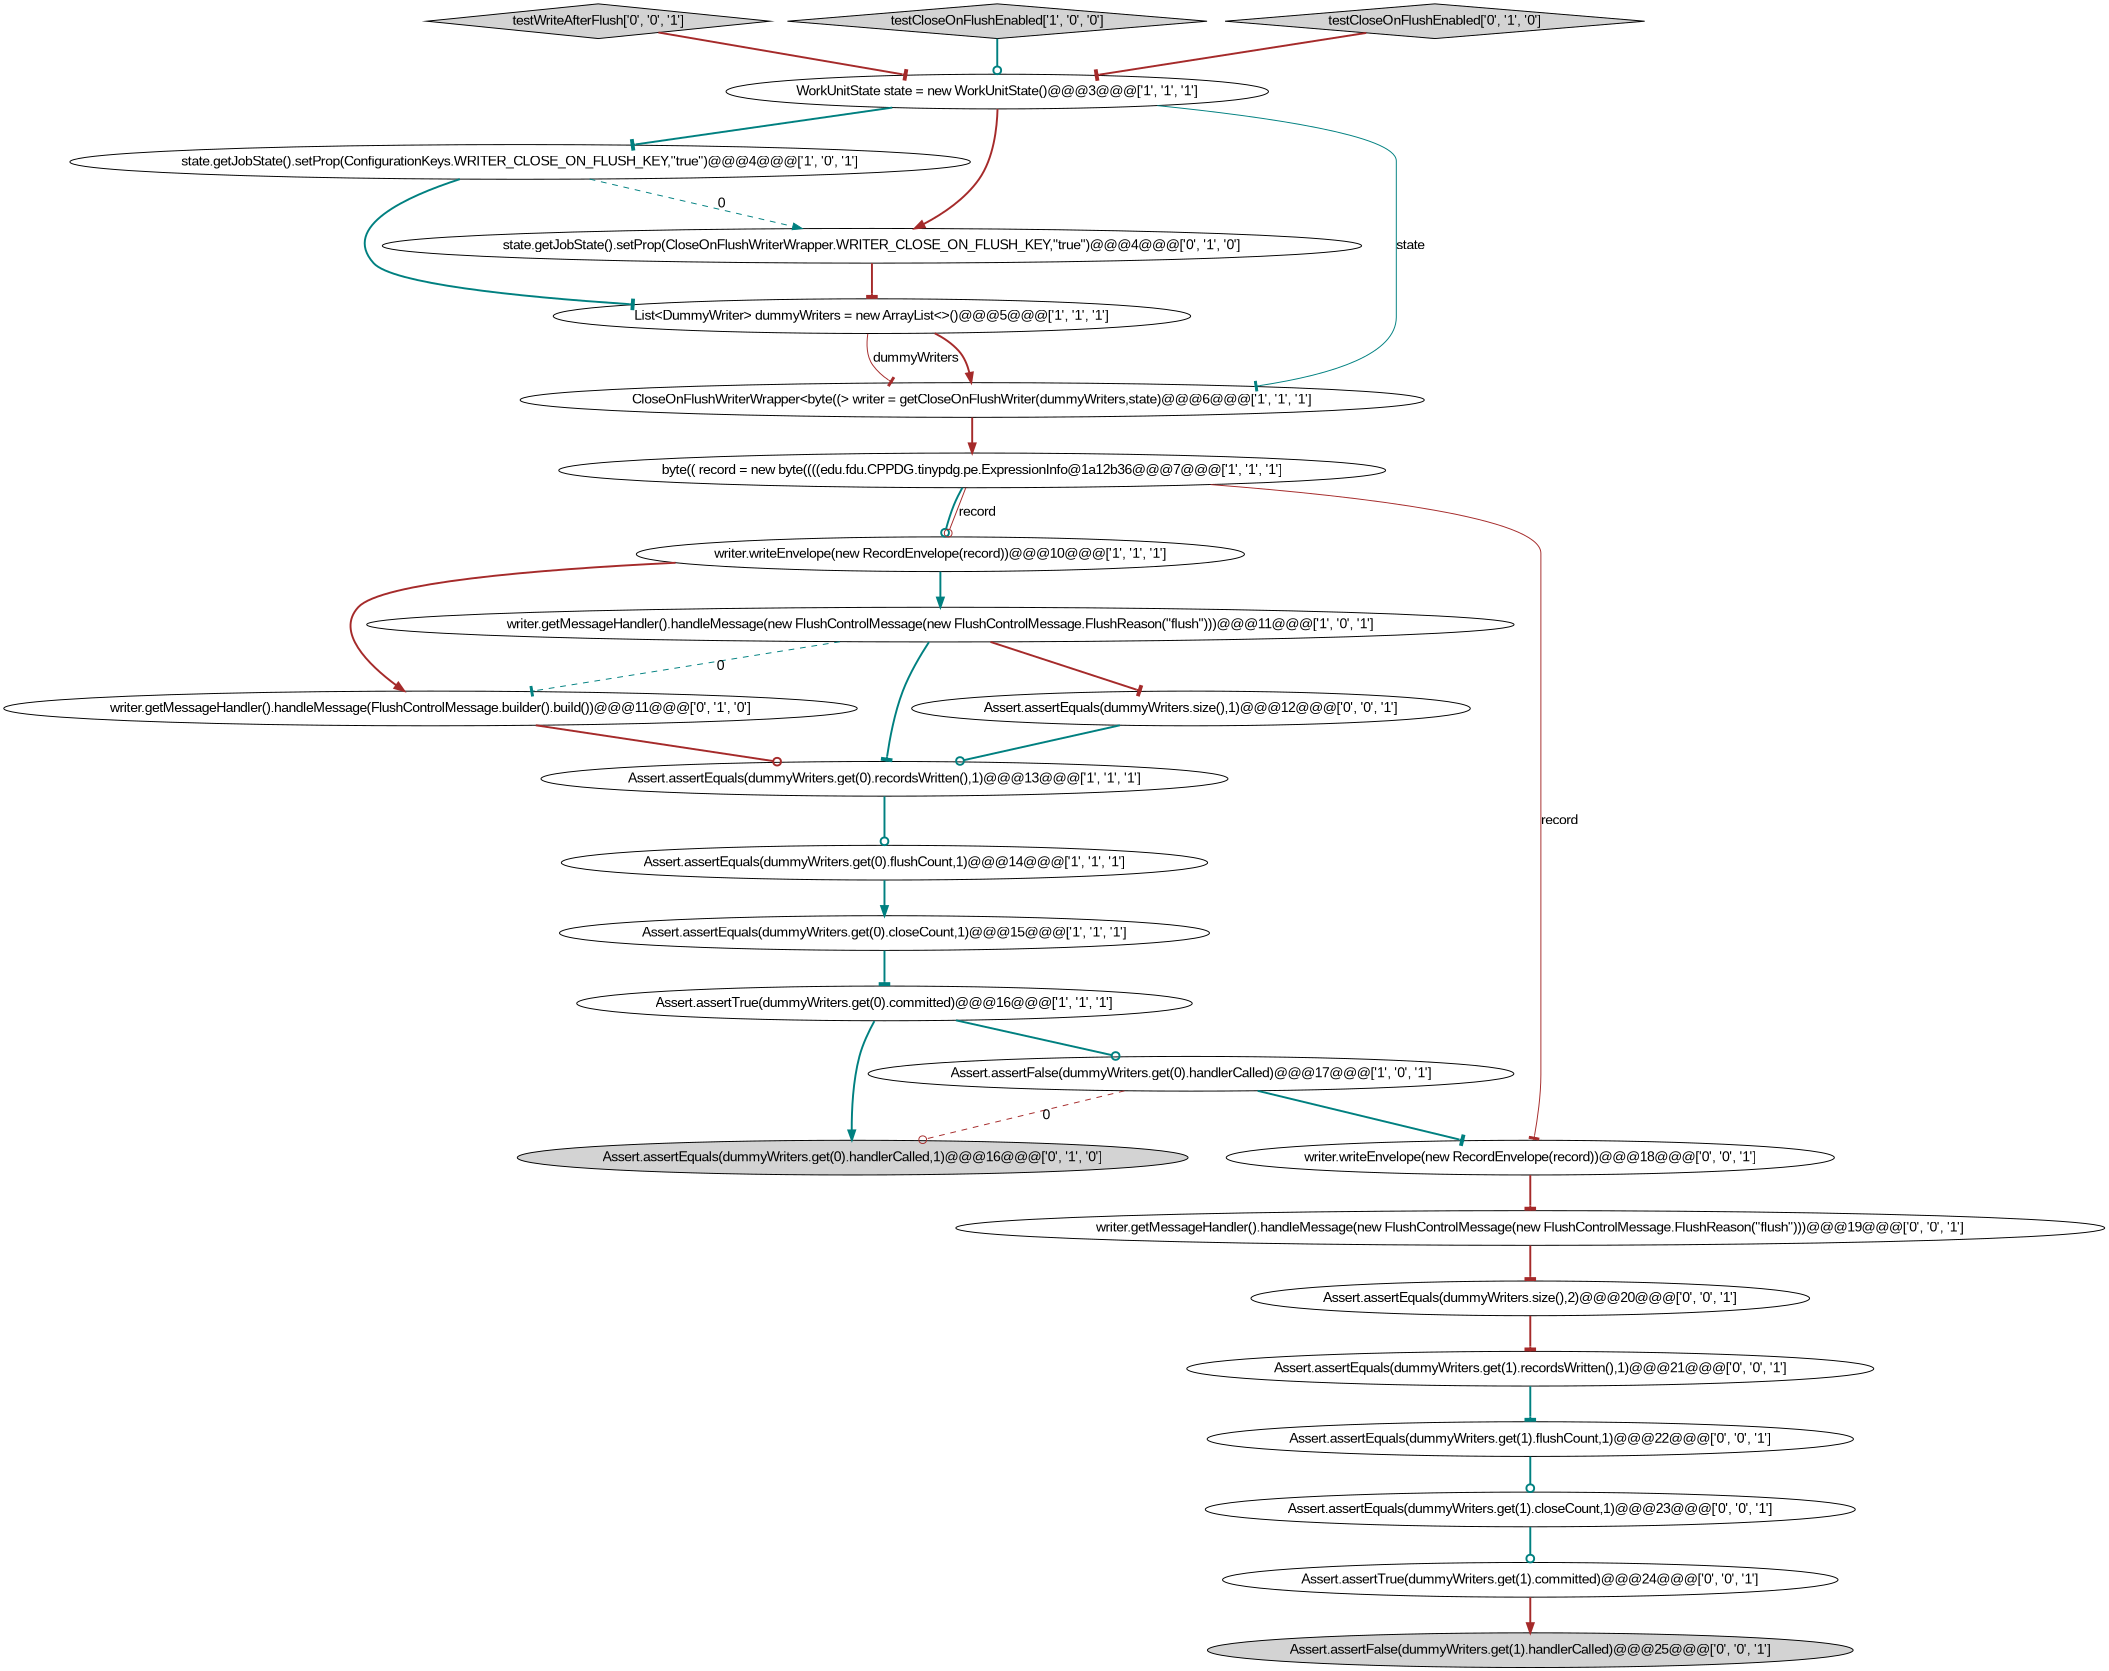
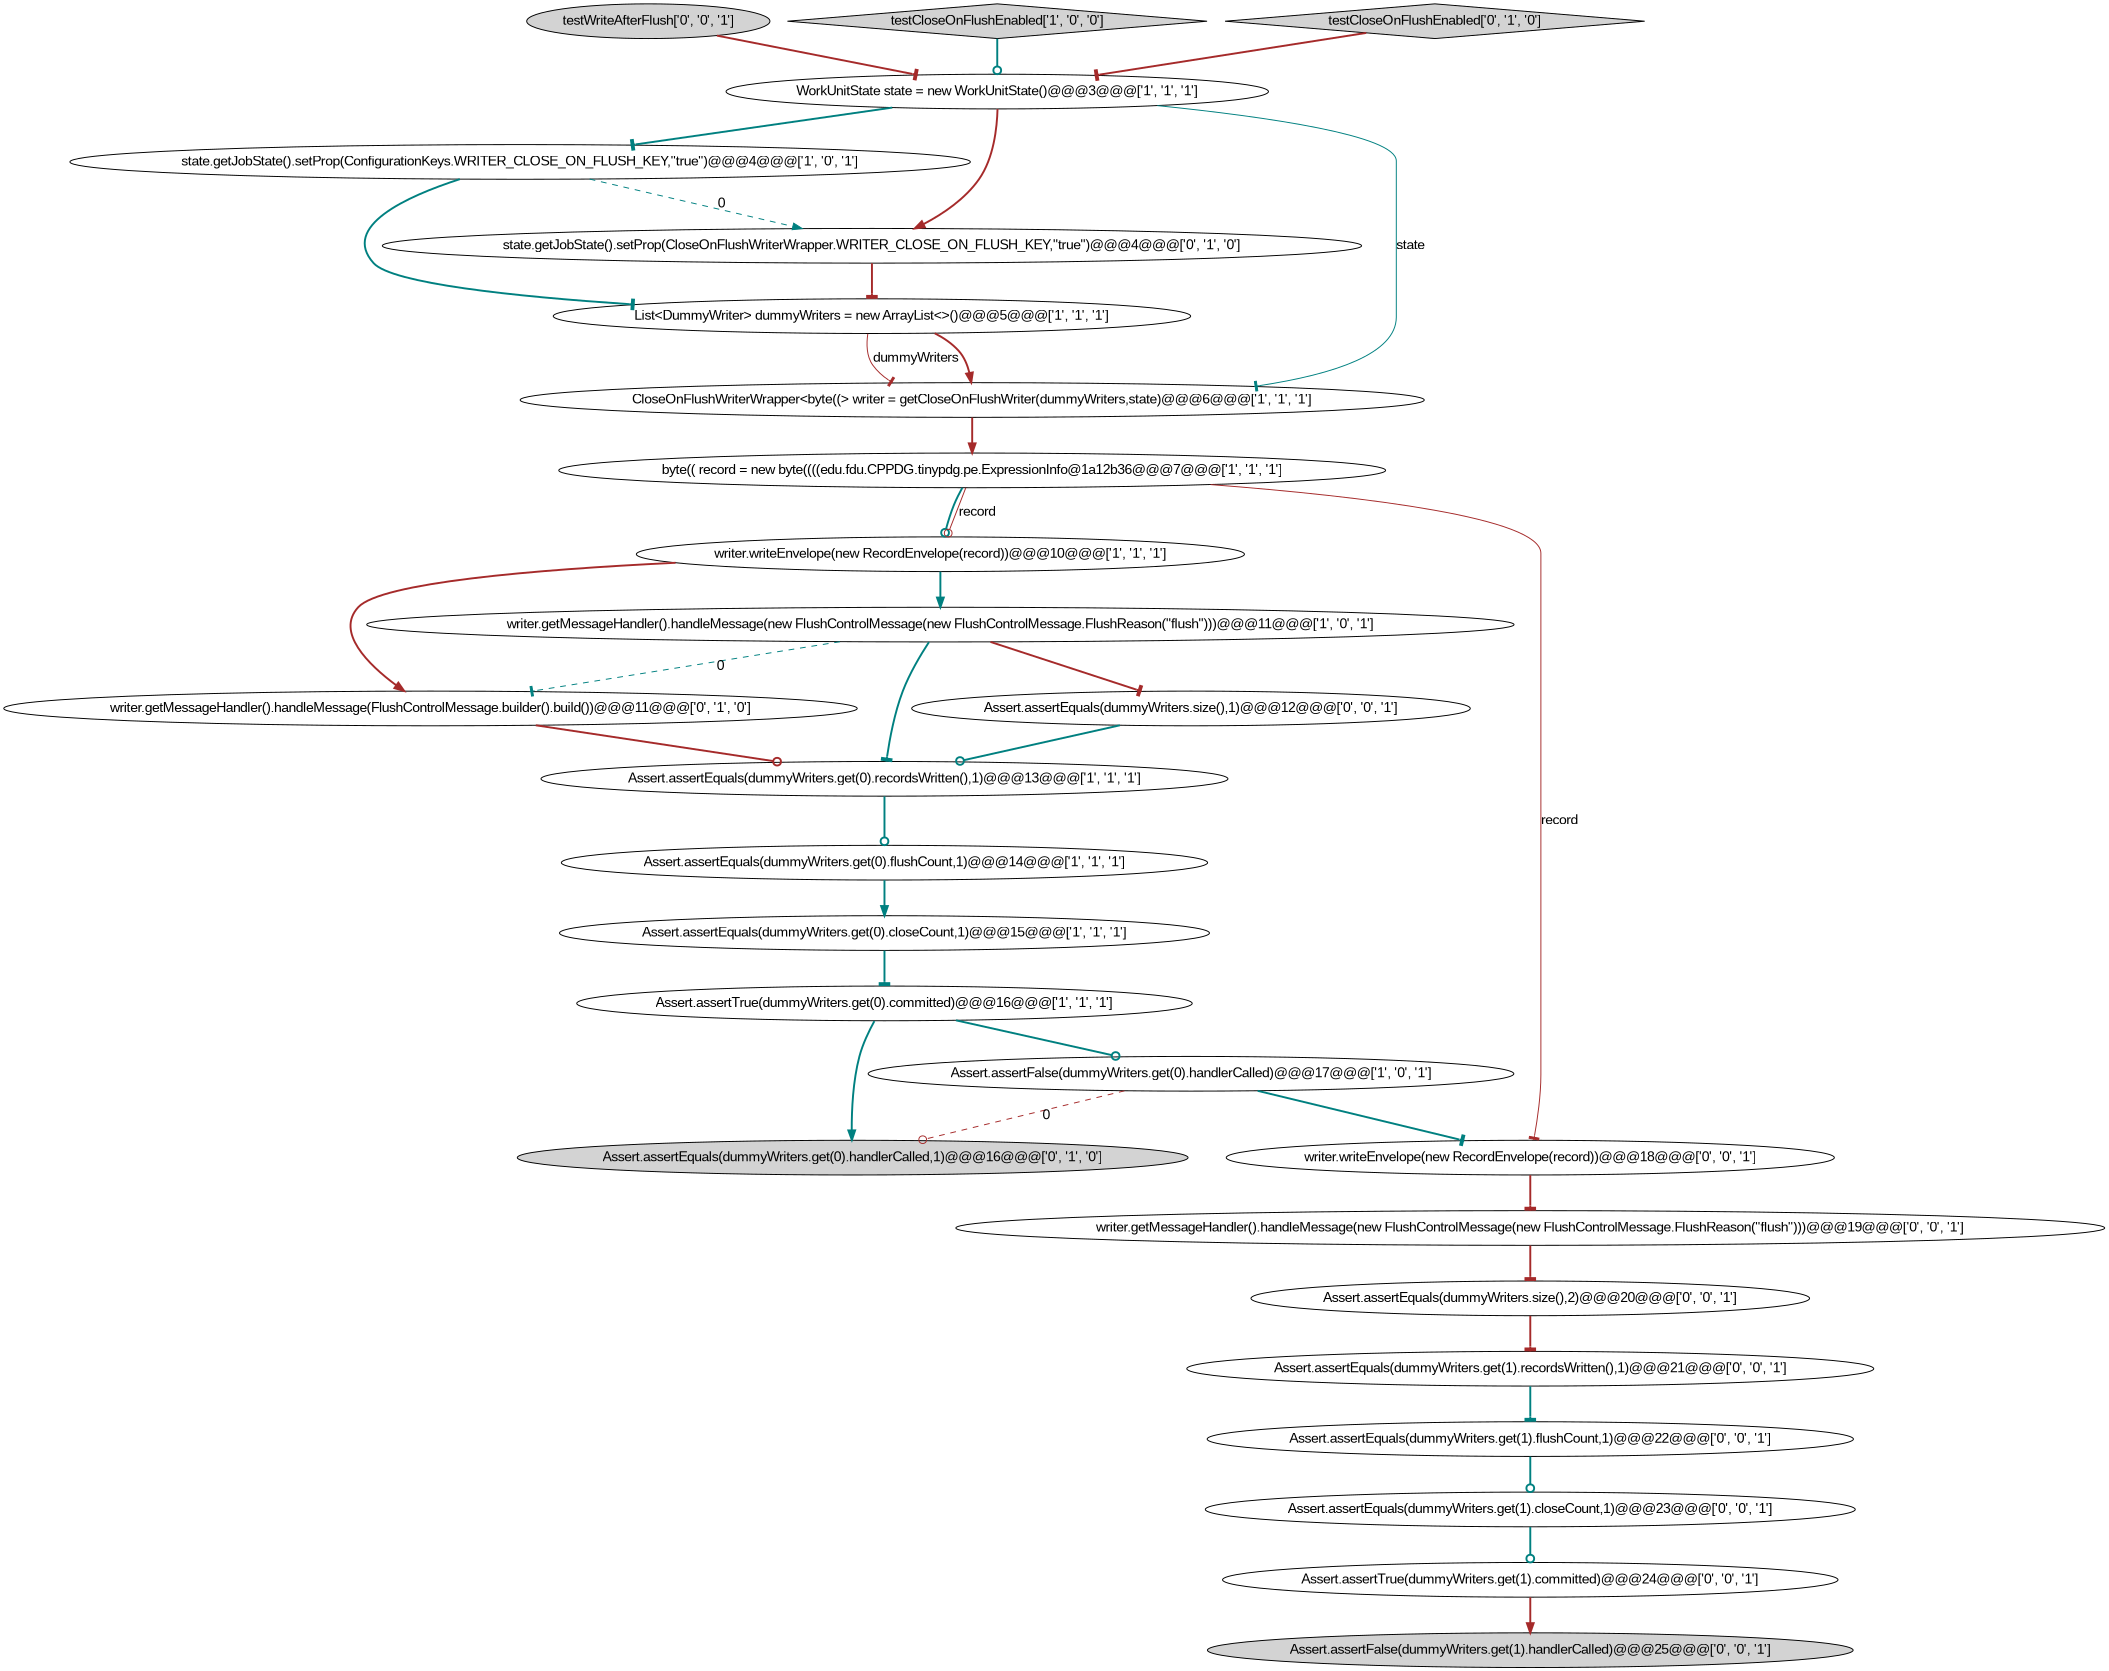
(598, 21) -> (648, 21)
